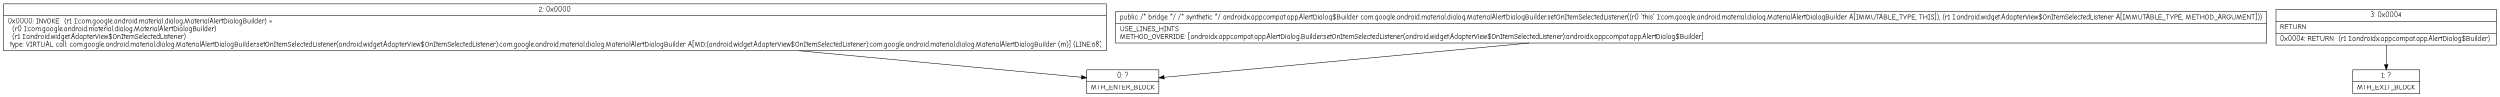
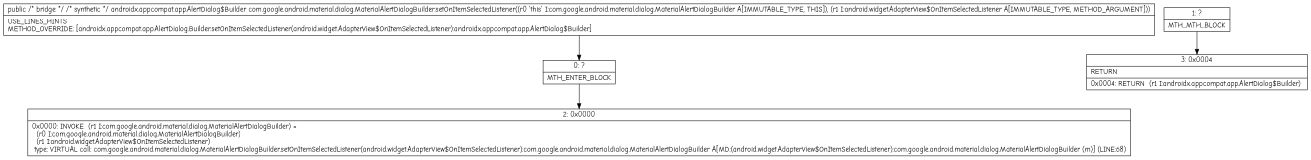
(2386, 55) -> (1197, 40)
(940, 64) -> (579, 94)
(2386, 87) -> (1197, 25)
